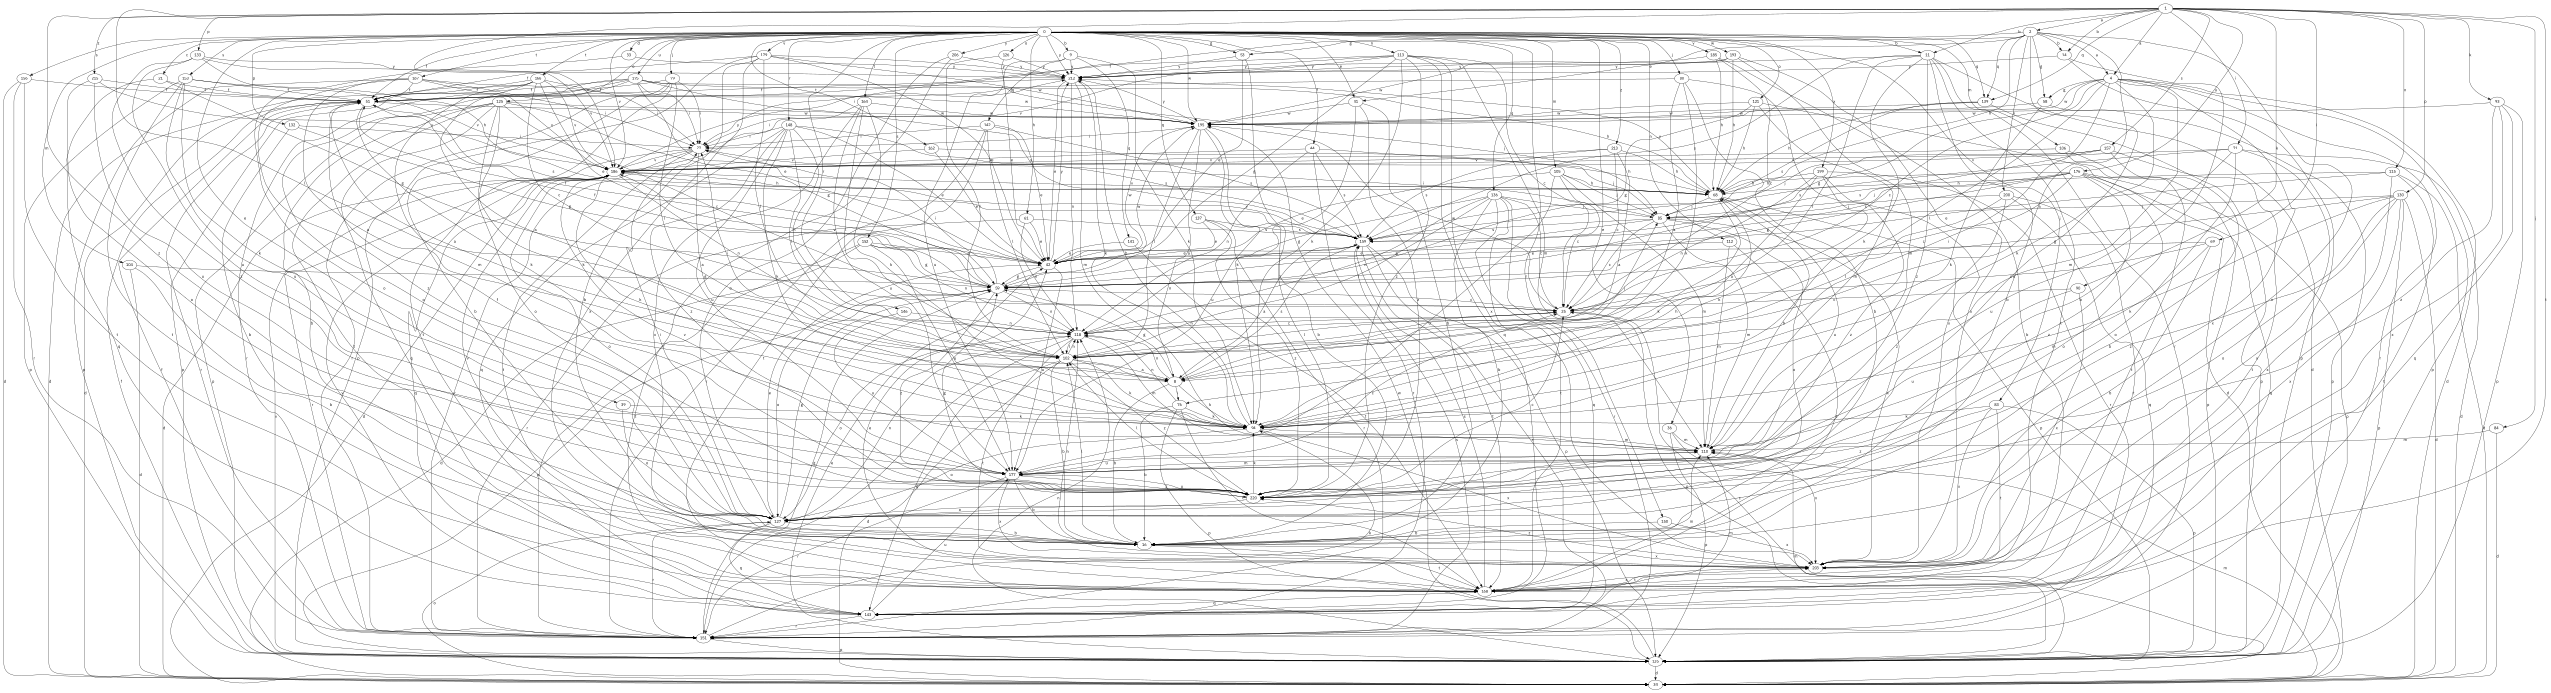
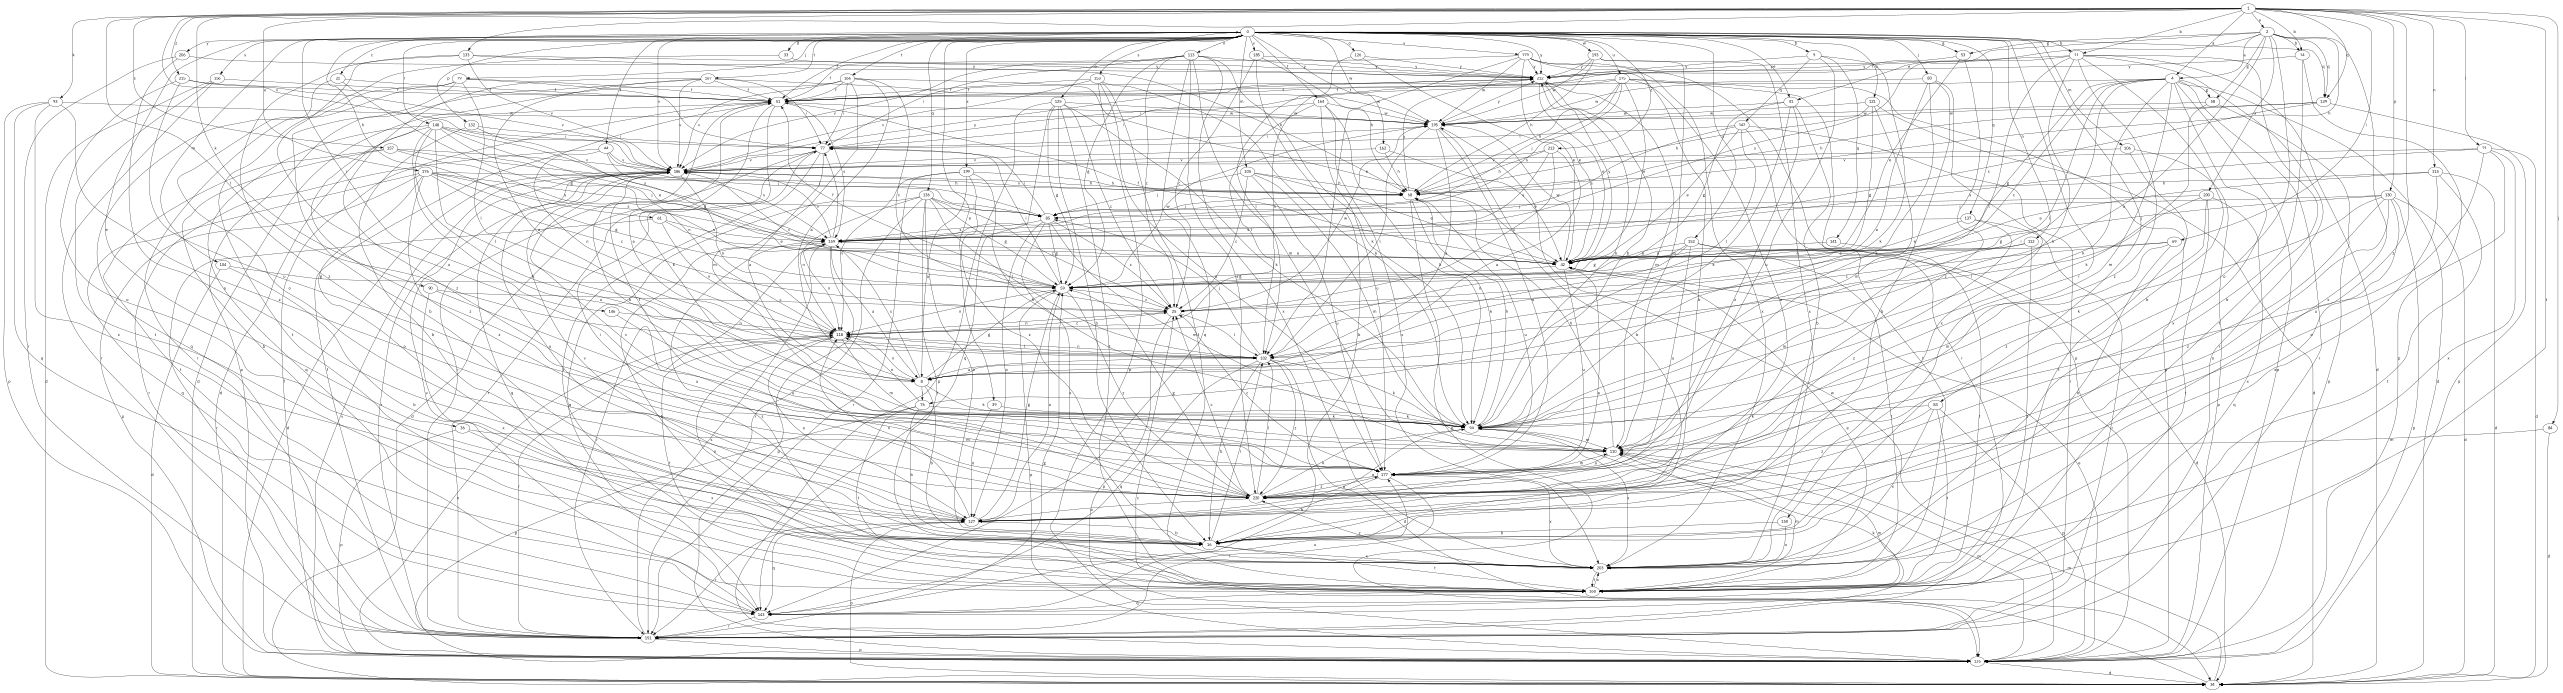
none -> (1391, 275)
(819, 313) -> (837, 194)
(574, 345) -> none
